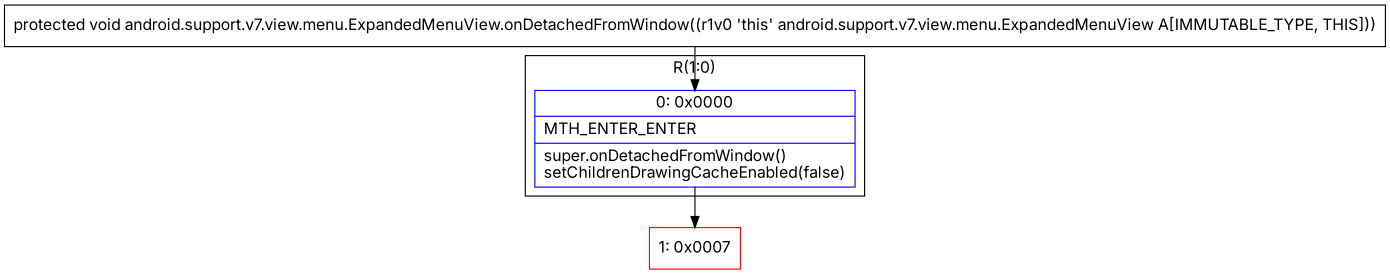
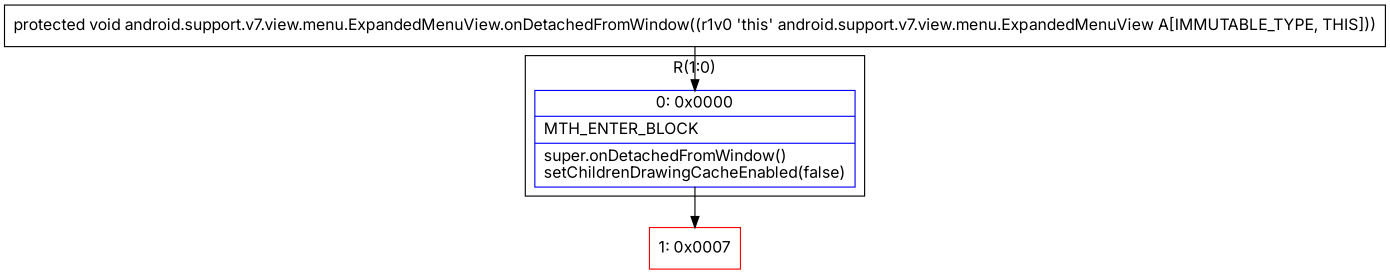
(620, 129) -> (622, 129)
